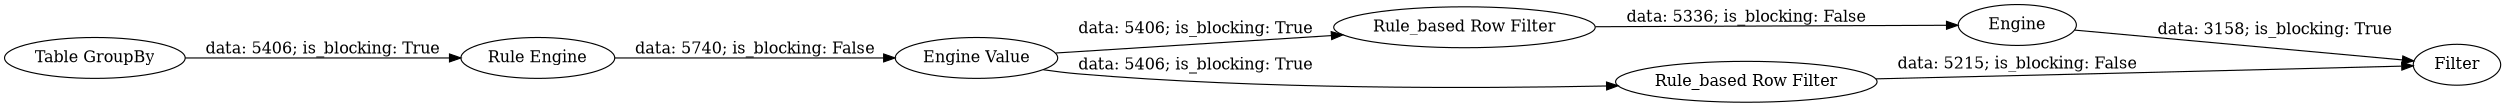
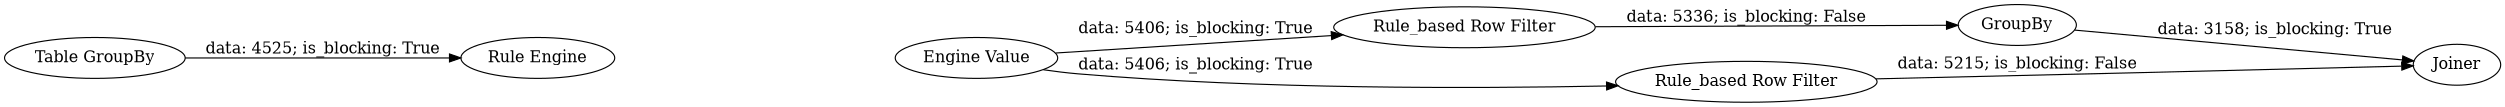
(2017, 25) -> (2017, 25)
(323, 49) -> (323, 49)
(749, 58) -> none
(2457, 65) -> (2457, 65)
